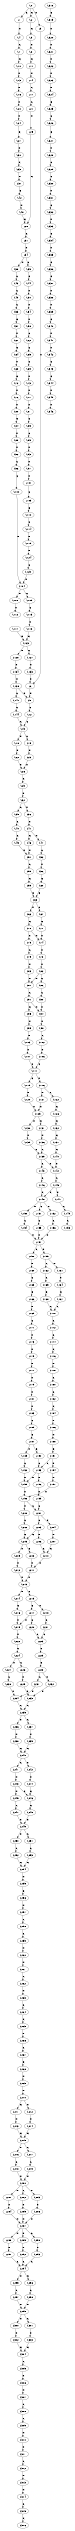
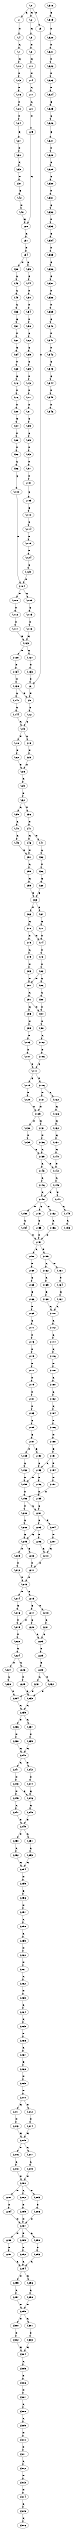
none -> (15, 621)
